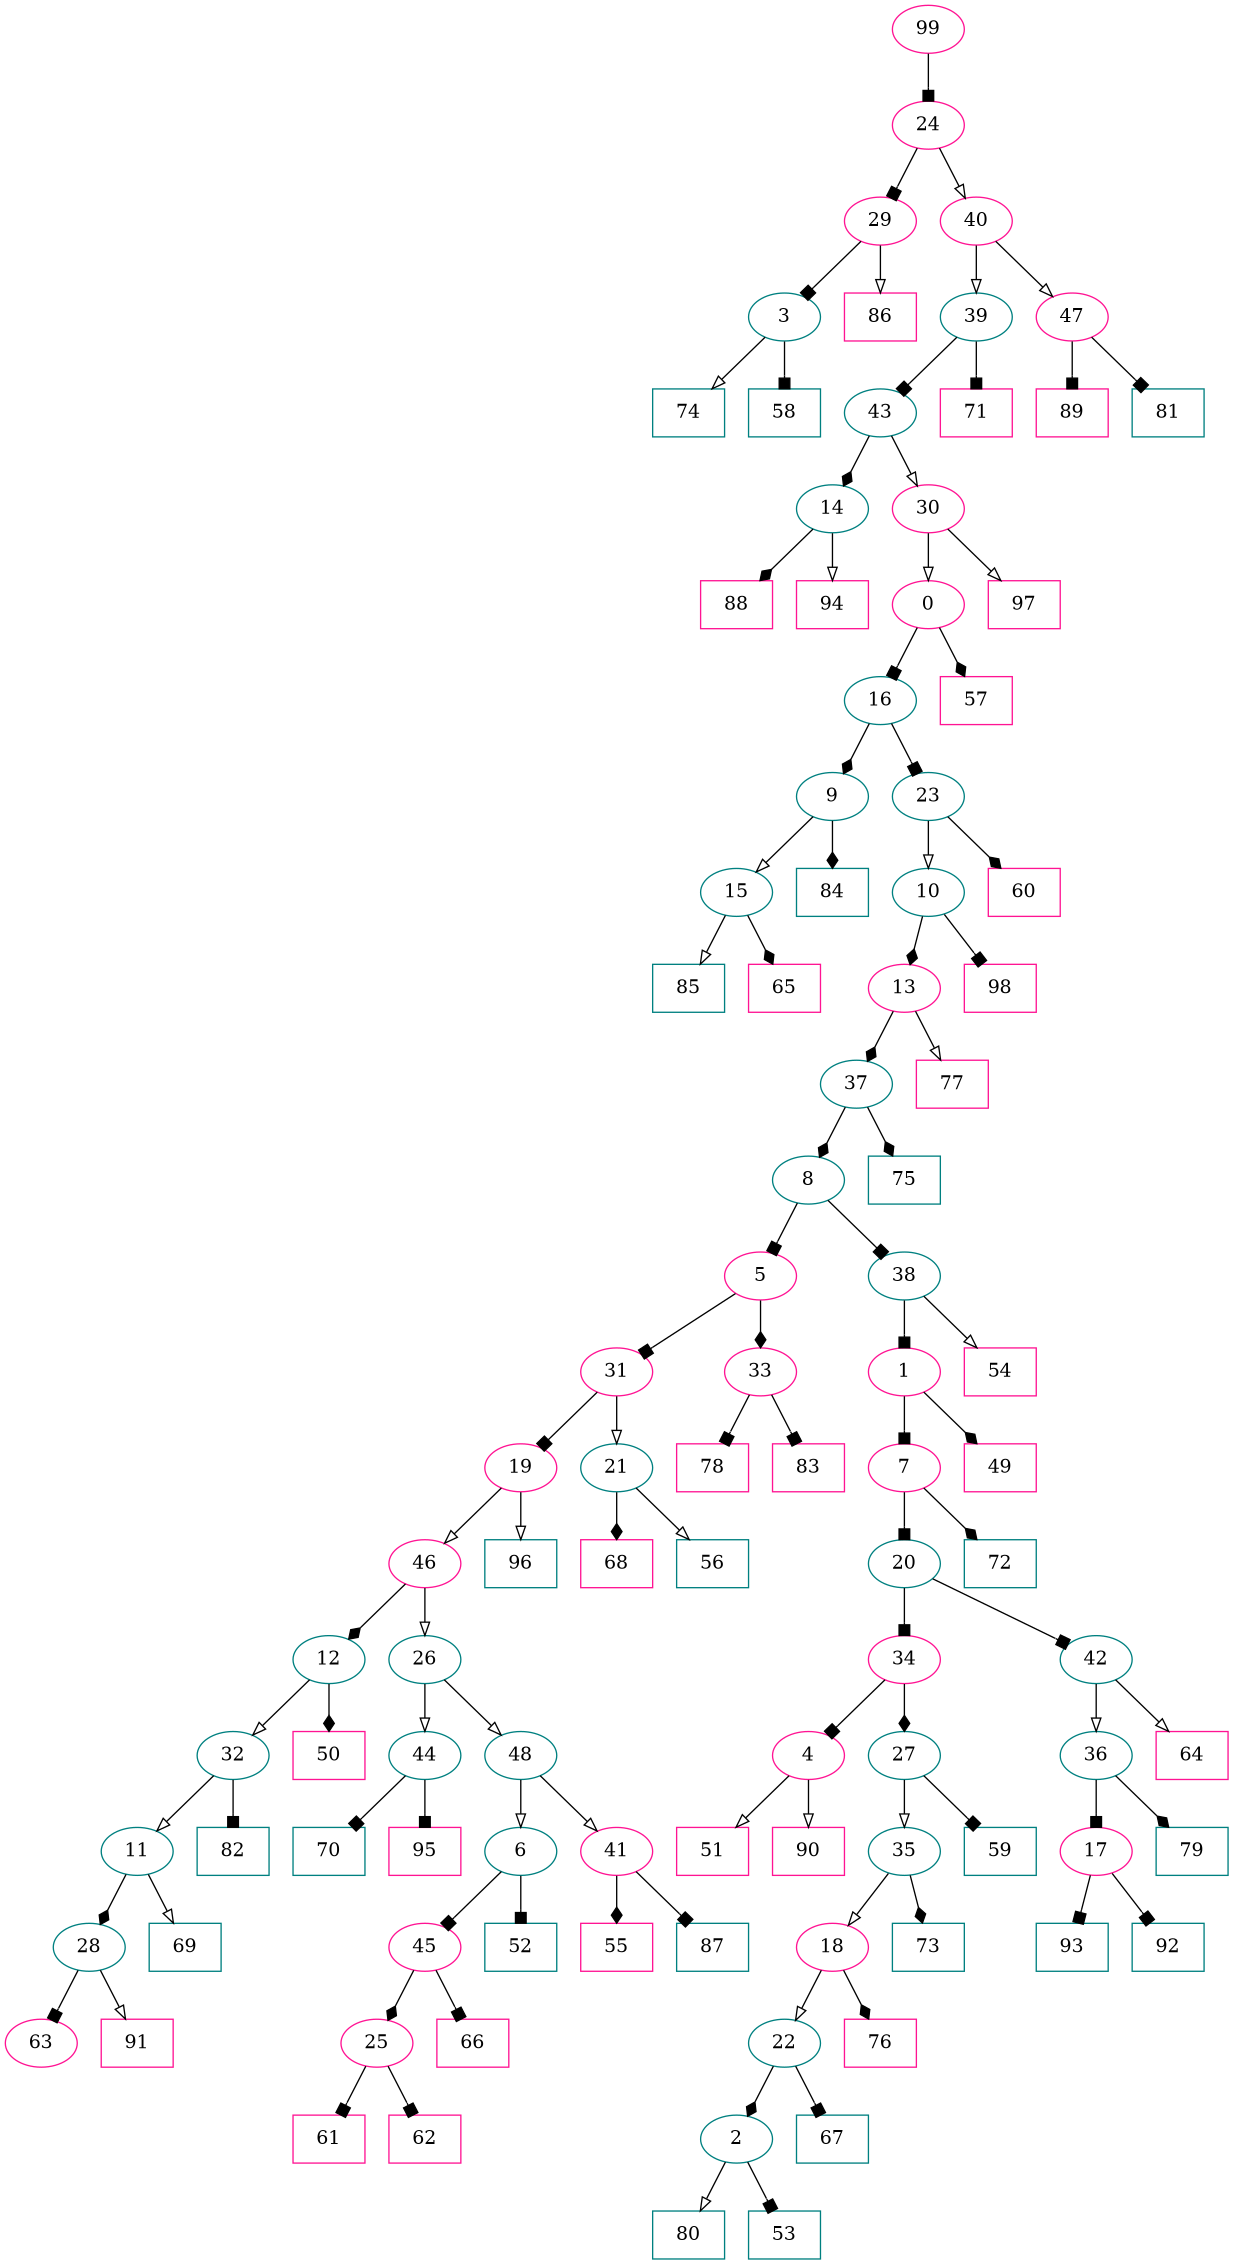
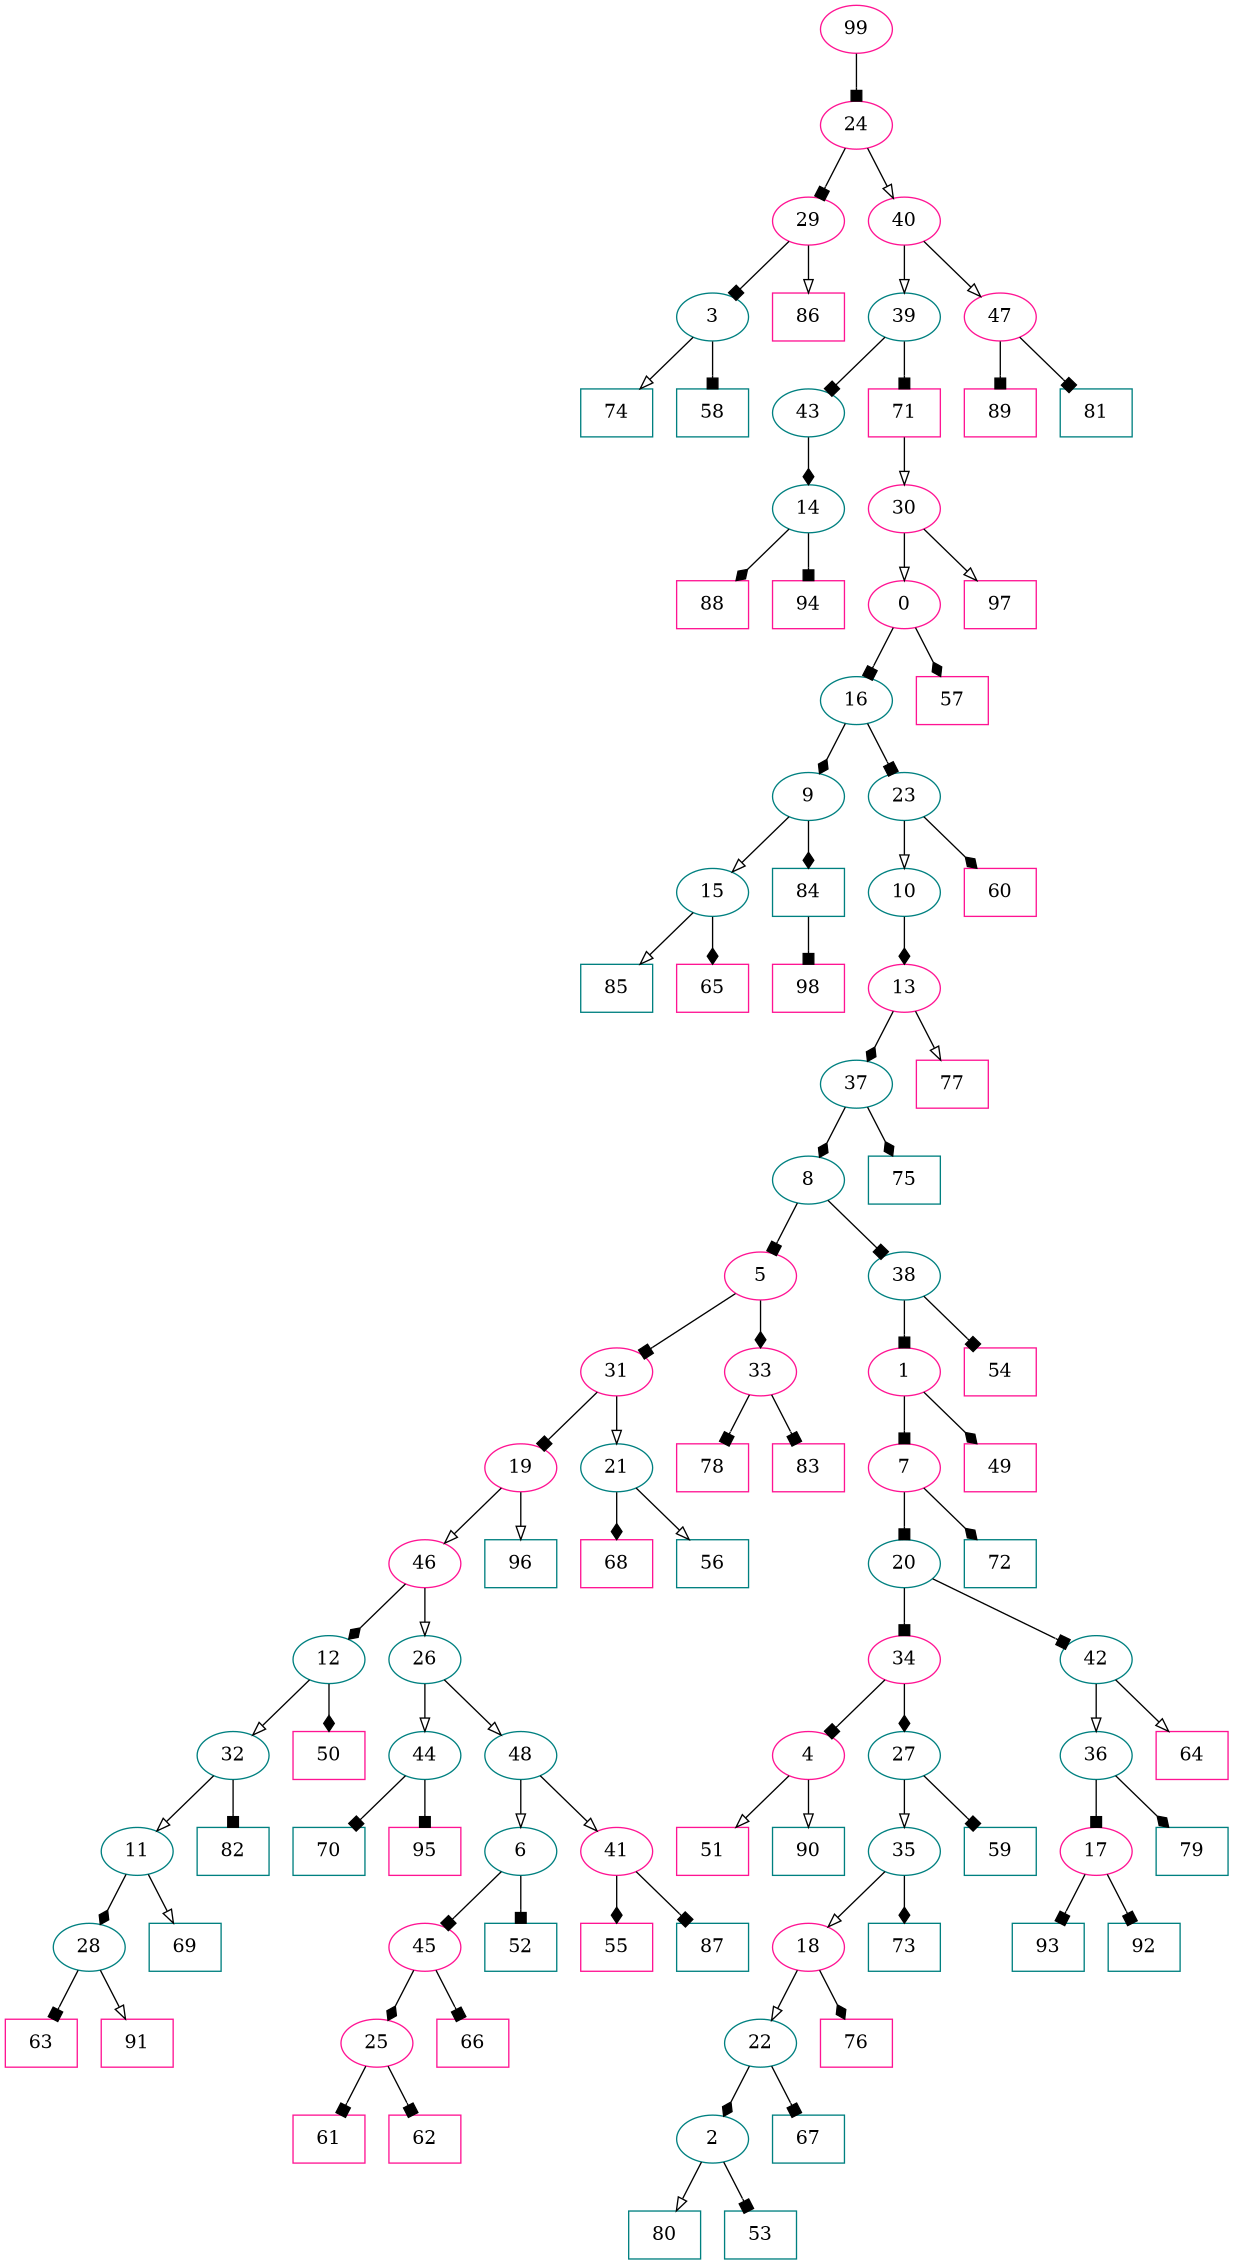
(901, 455) -> (904, 454)
(832, 550) -> (808, 550)
(959, 934) -> (808, 934)
(946, 1317) -> (946, 1317)
(808, 1851) -> (808, 1851)
(41, 2043) -> (41, 2043)
